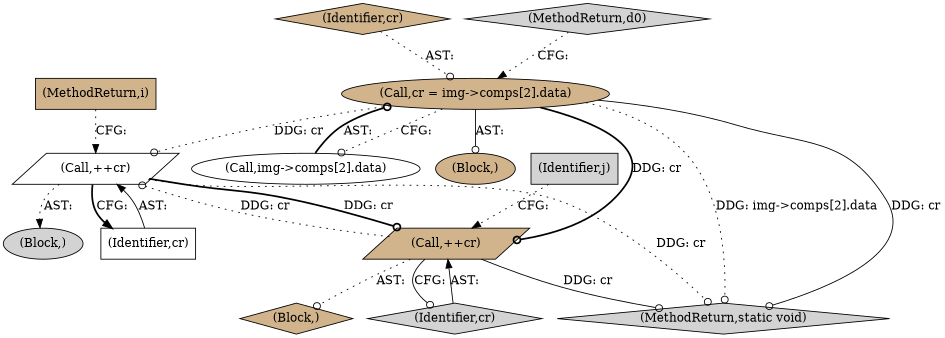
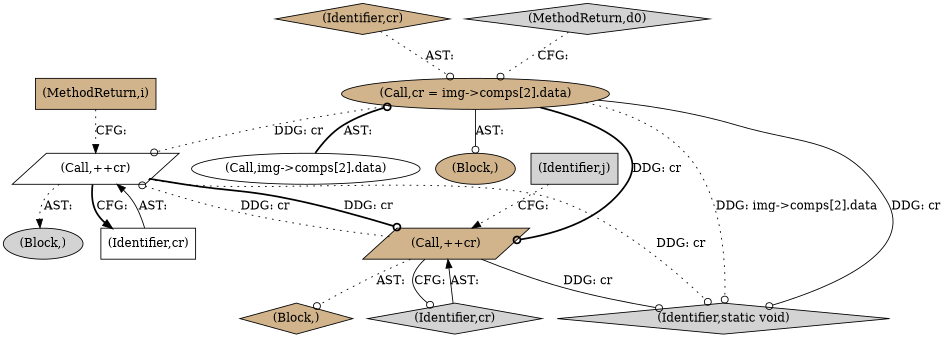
(537, 53) -> (537, 53)
(394, 130) -> none
(723, 319) -> (723, 319)
